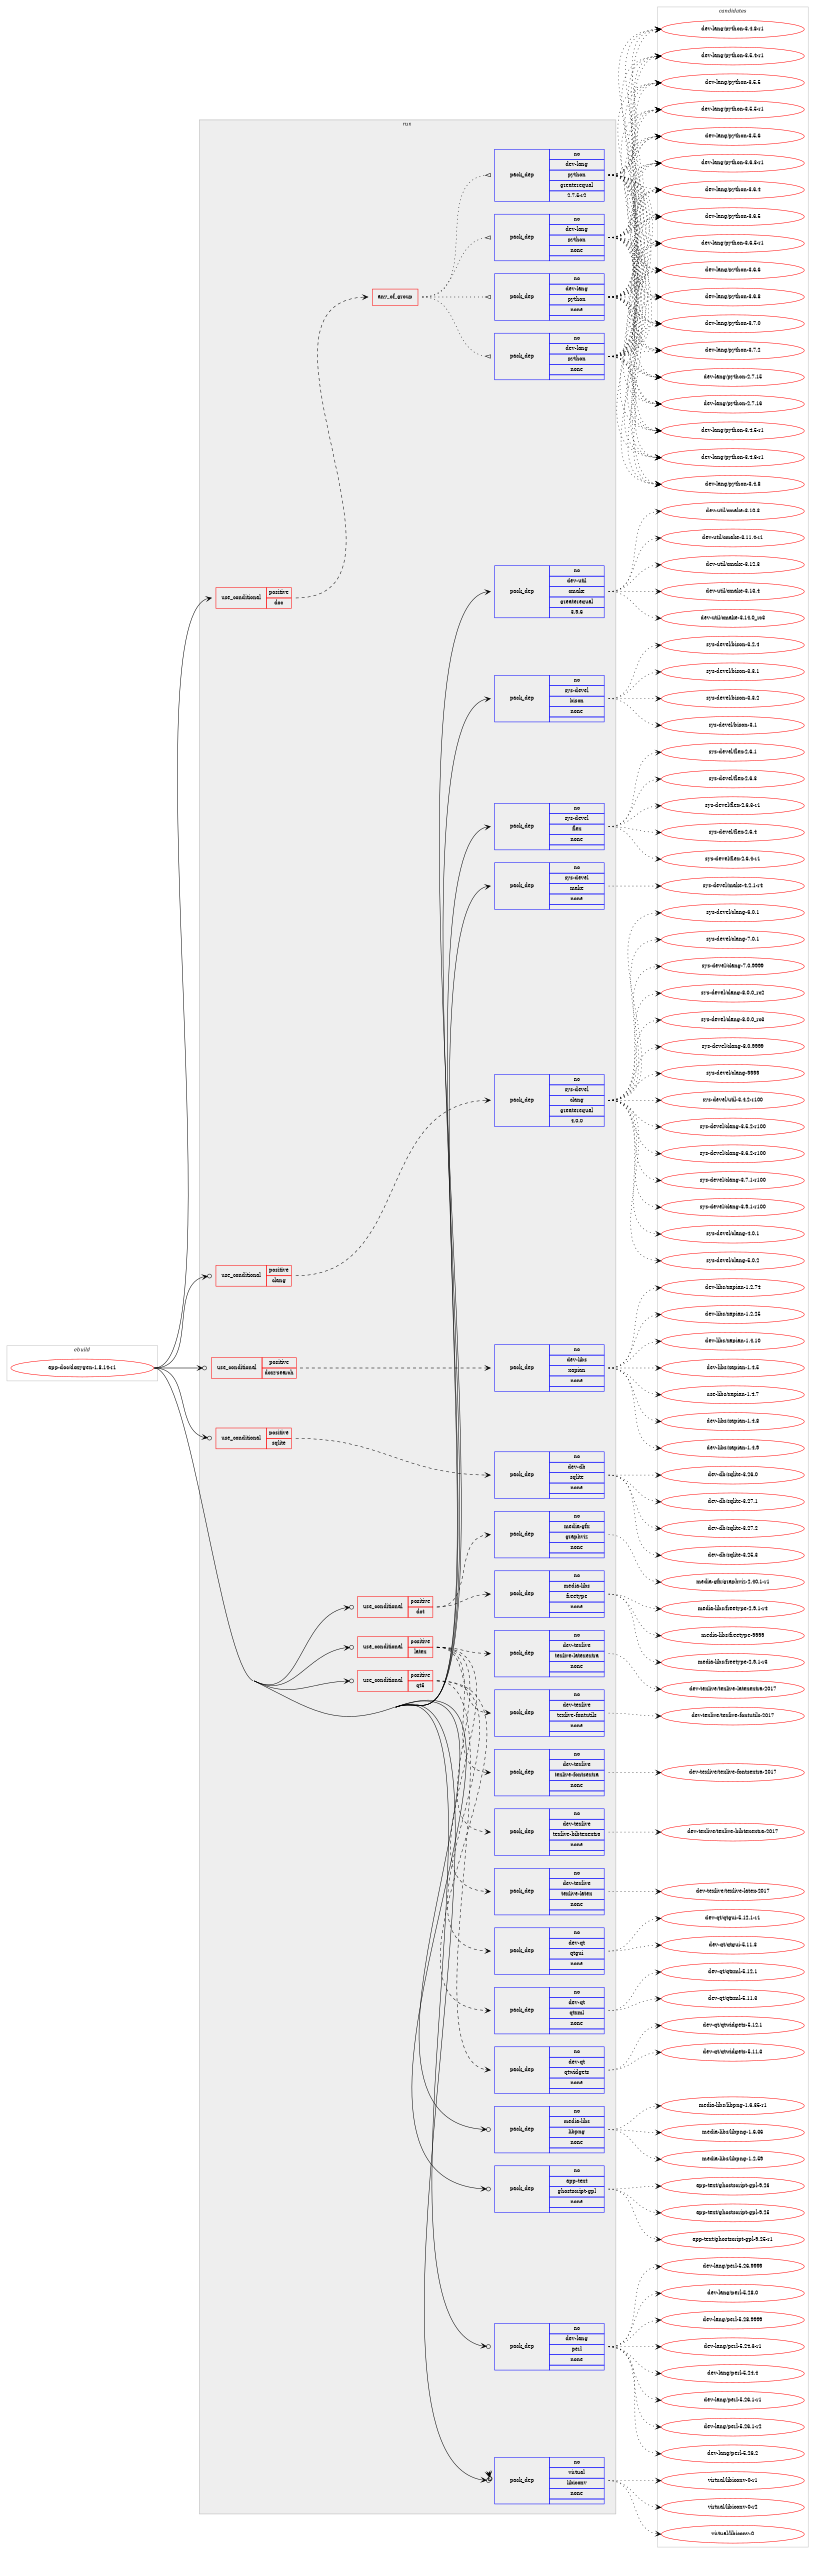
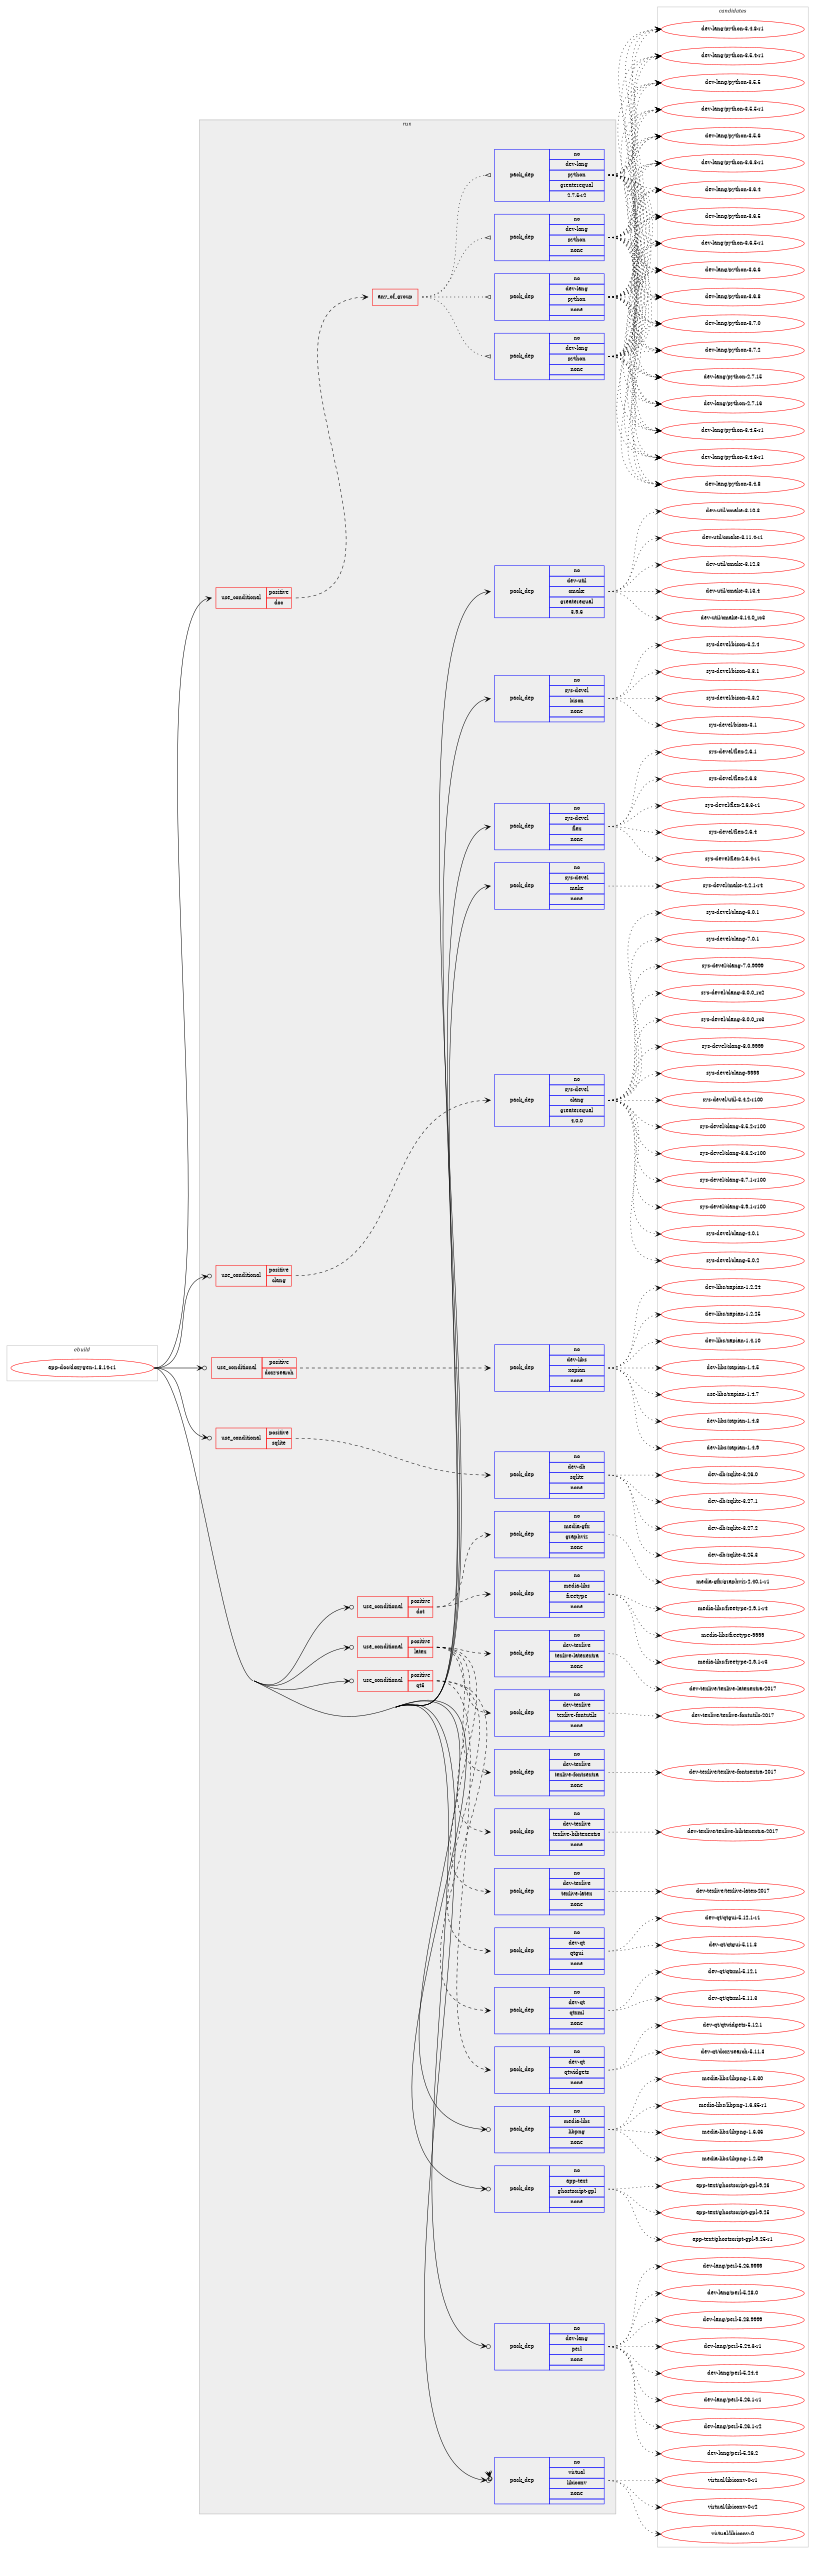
(733, 1288) -> (733, 1288)
(733, 2052) -> (733, 2052)
none -> (733, 2079)
